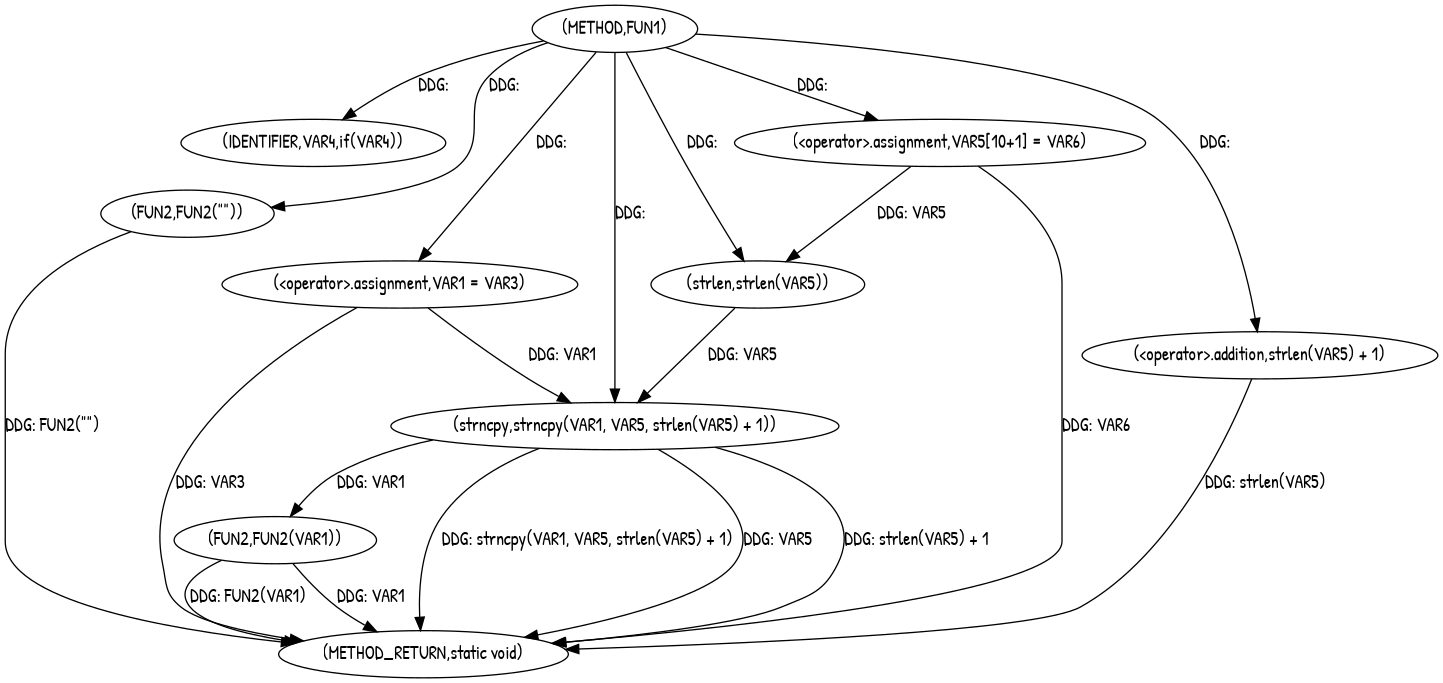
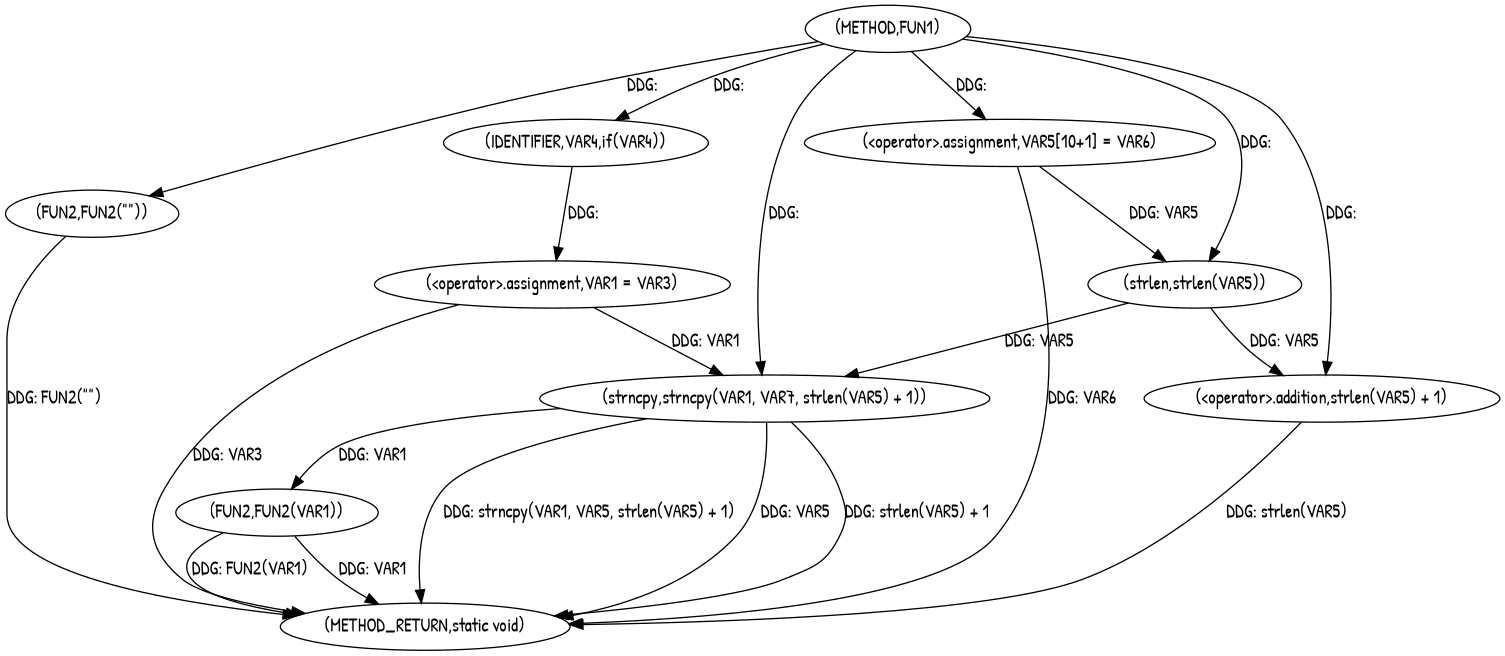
(512, 151) -> (565, 207)
none -> (1239, 341)
(615, 426) -> (765, 399)
